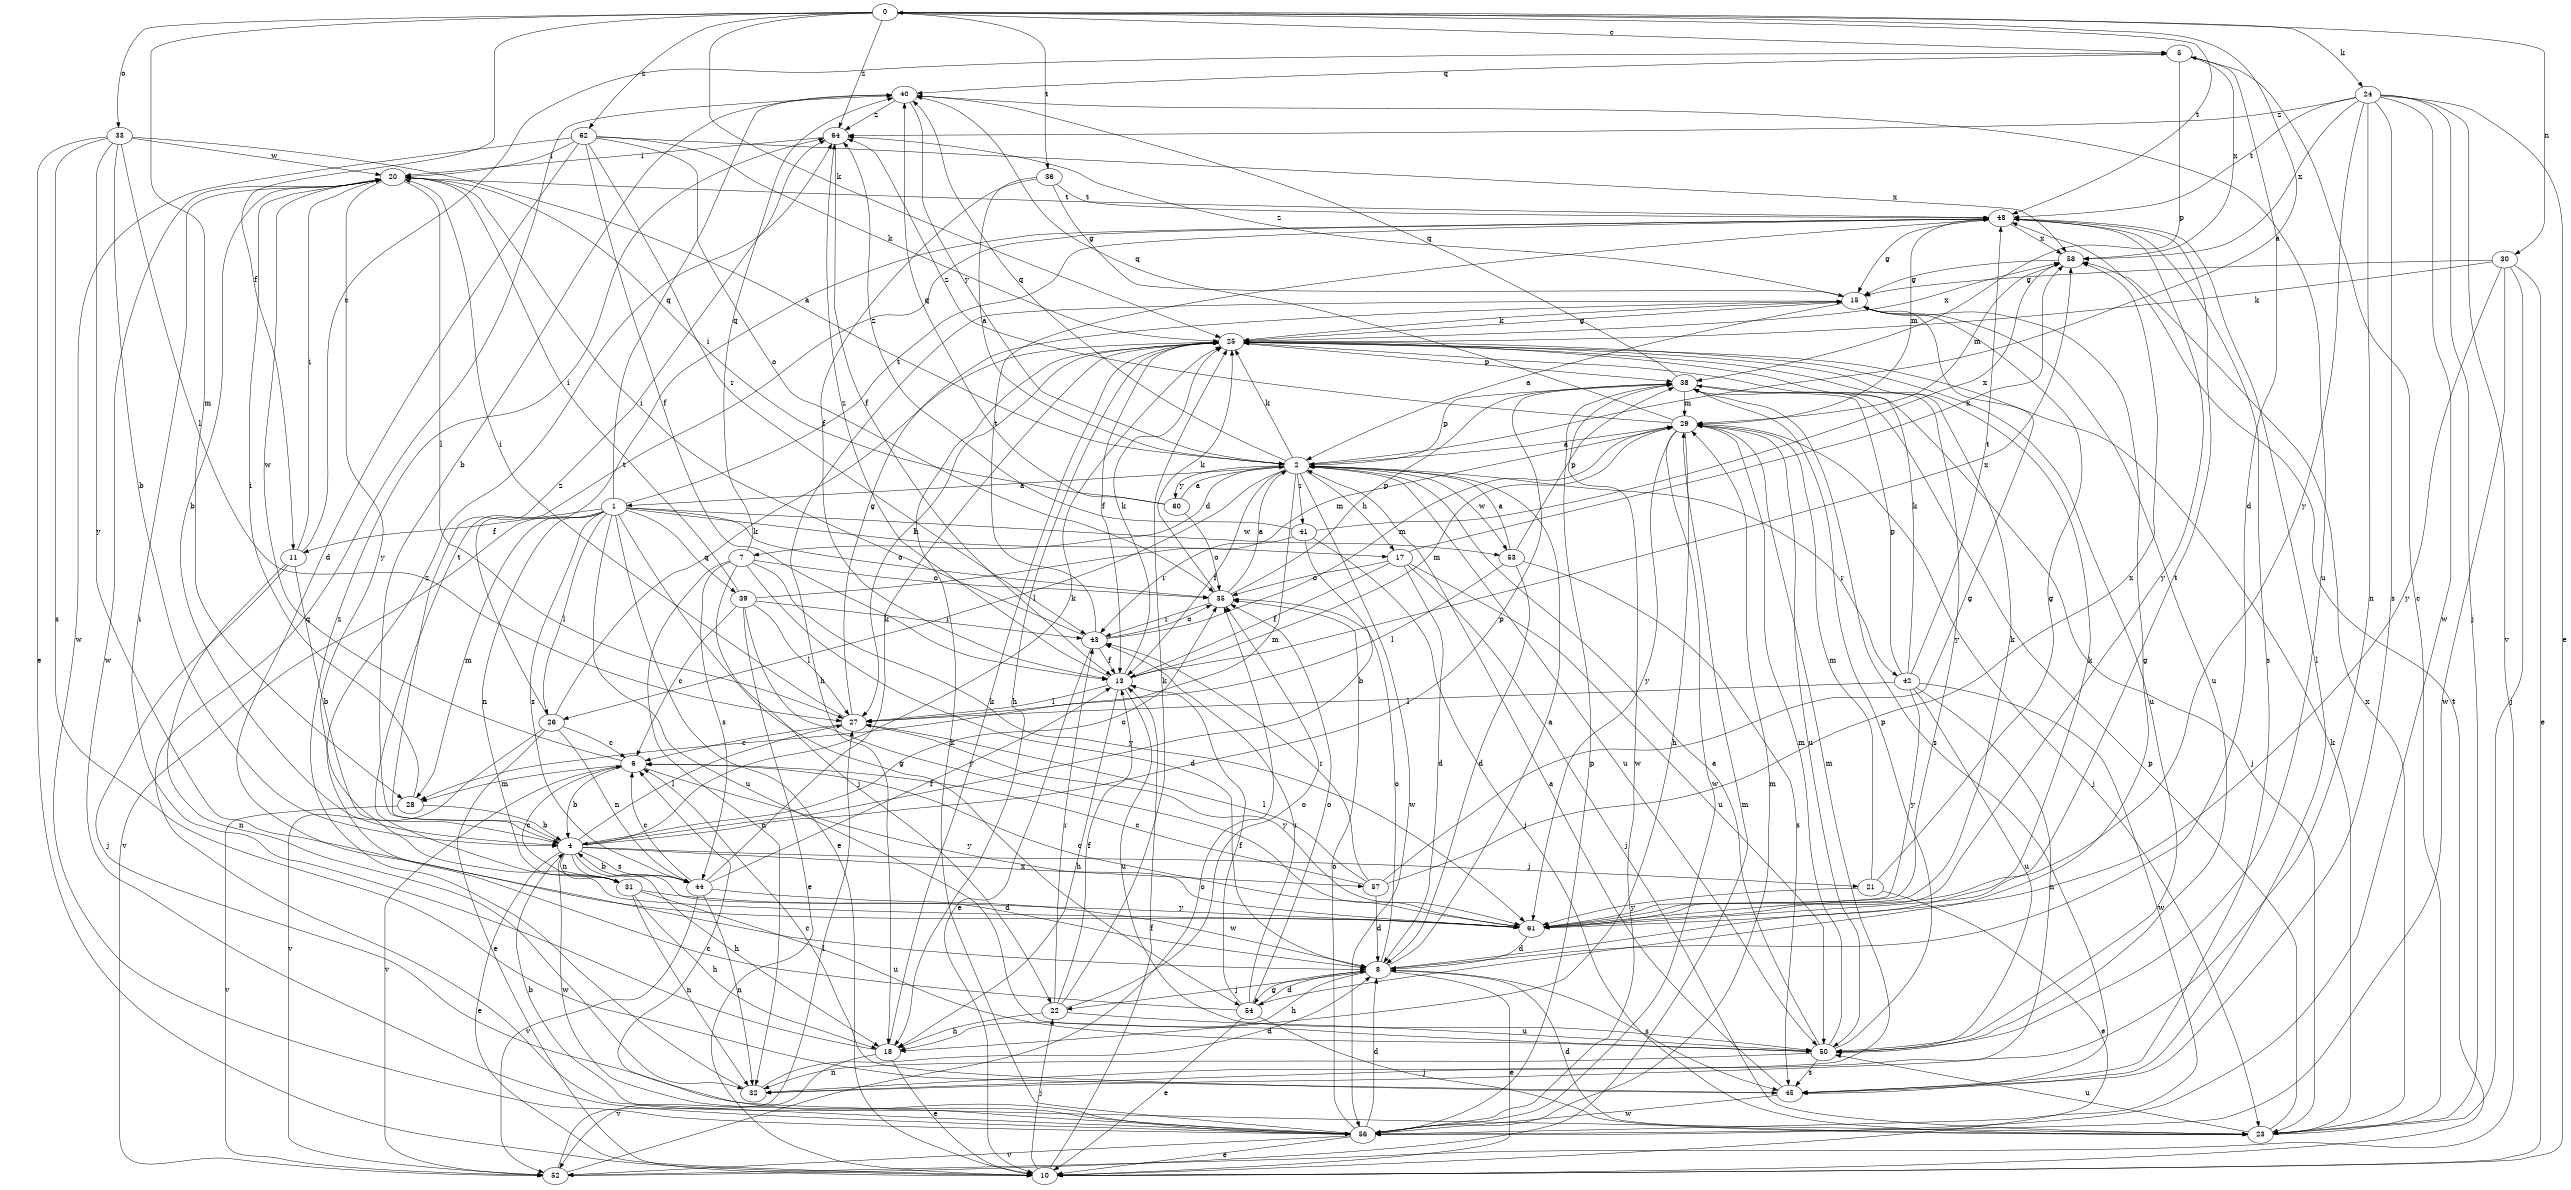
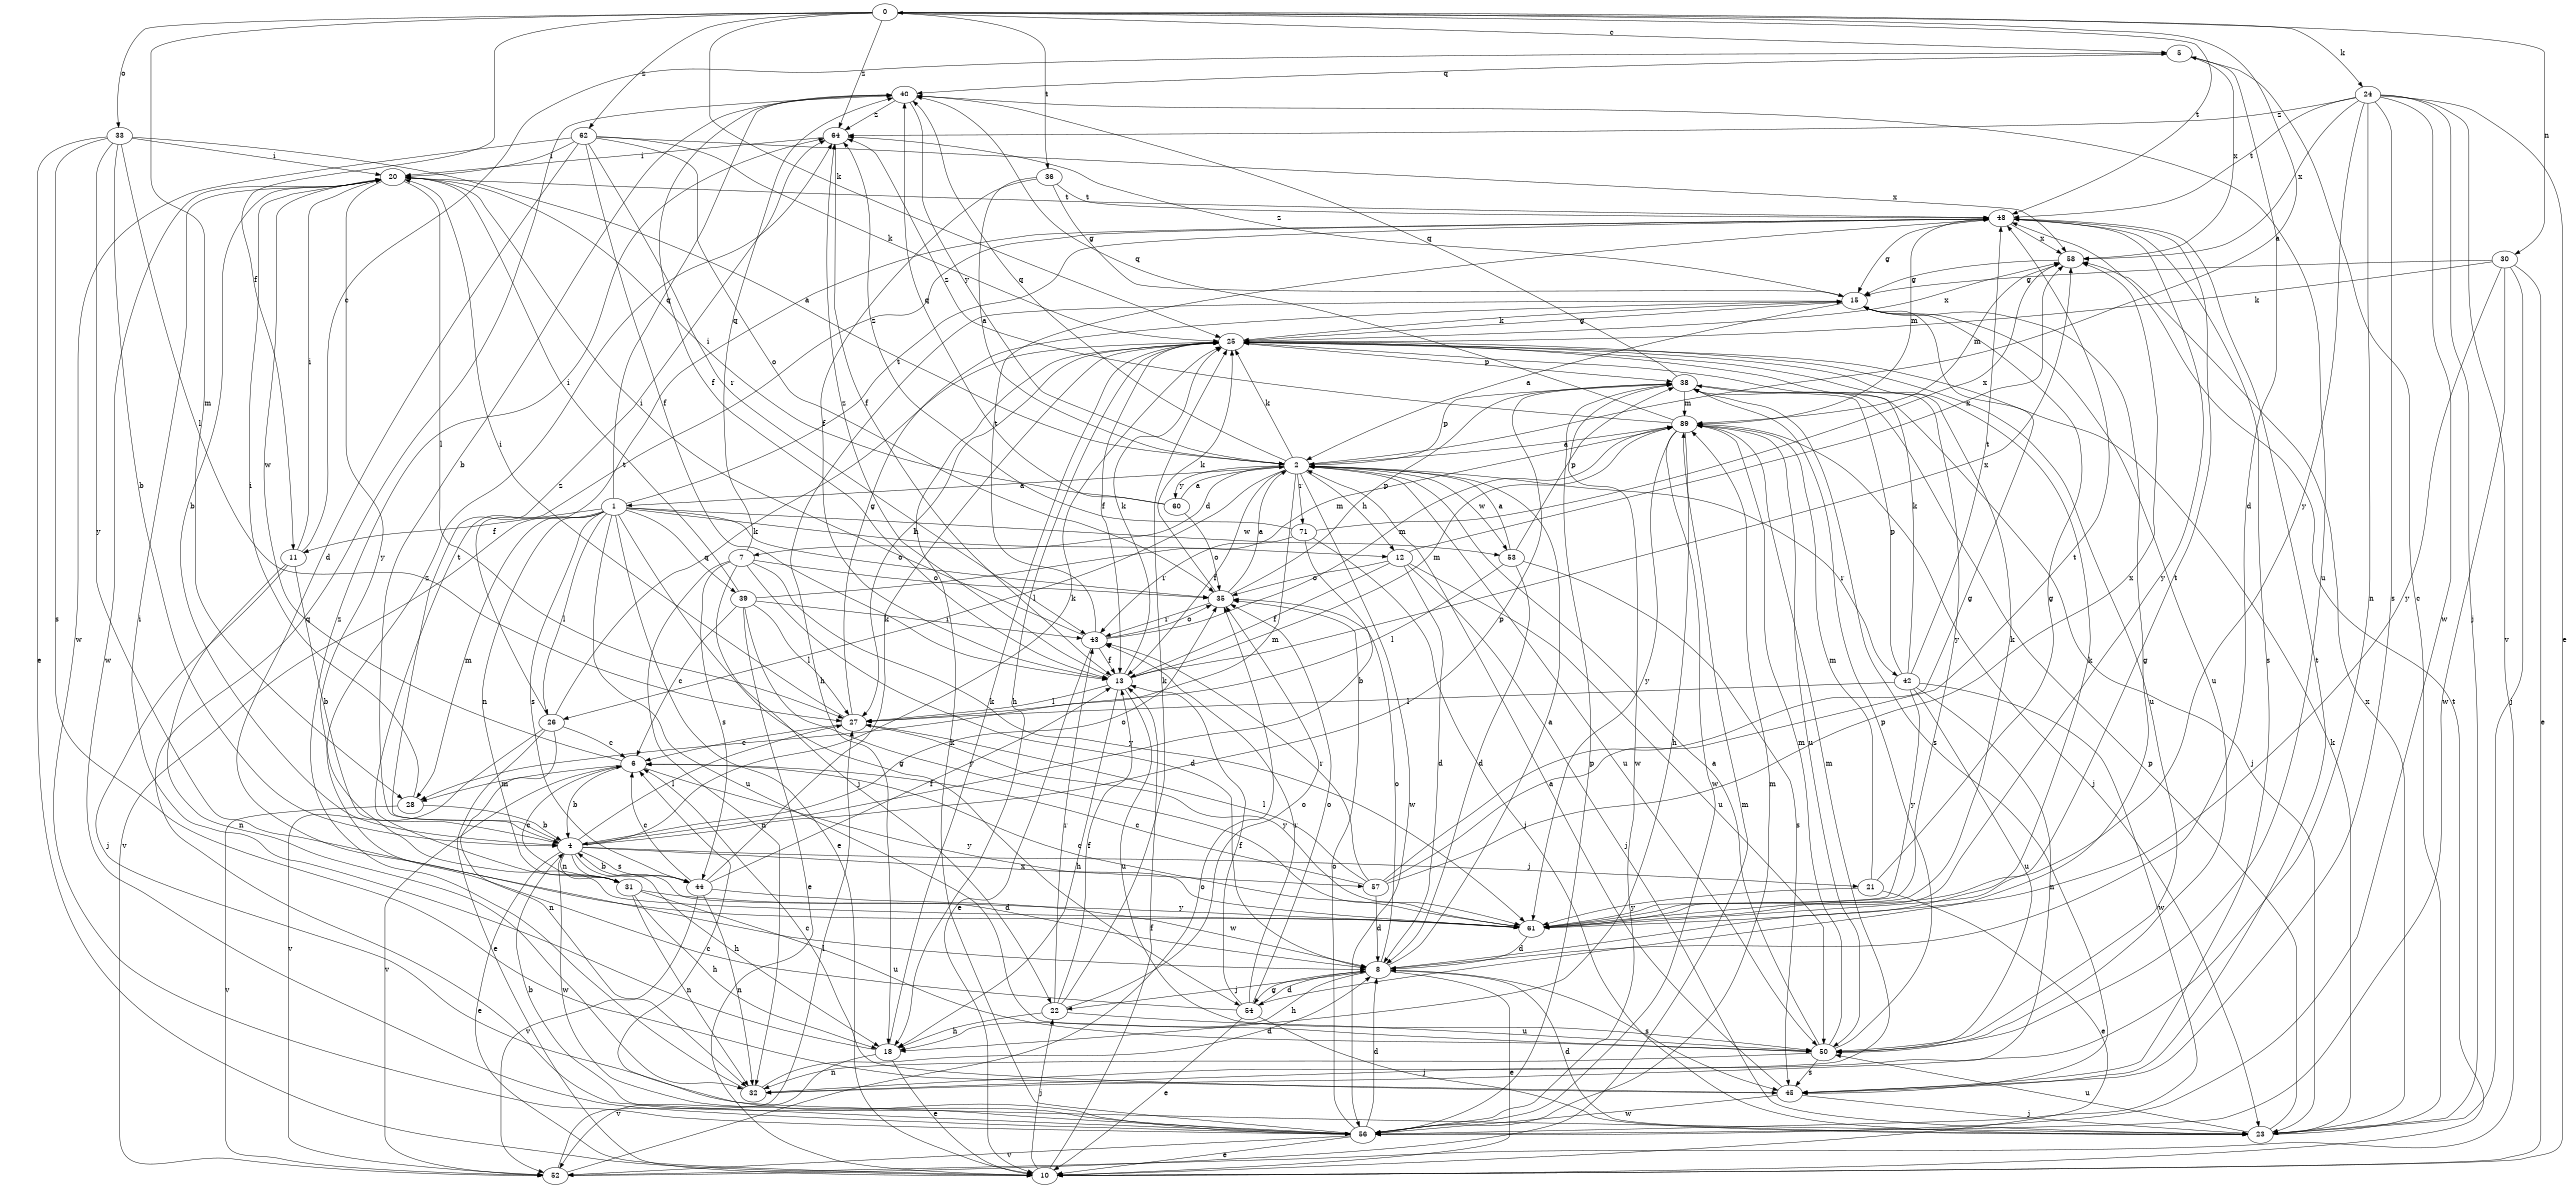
(274, 157) -> (274, 157)
(2019, 268) -> none
none -> (718, 399)
(1685, 424) -> (1685, 424)
(1304, 532) -> (1304, 532)
(1400, 558) -> (1400, 558)
(2317, 661) -> (2317, 661)
none -> (1886, 702)
(611, 808) -> (543, 904)
none -> (2000, 1115)
